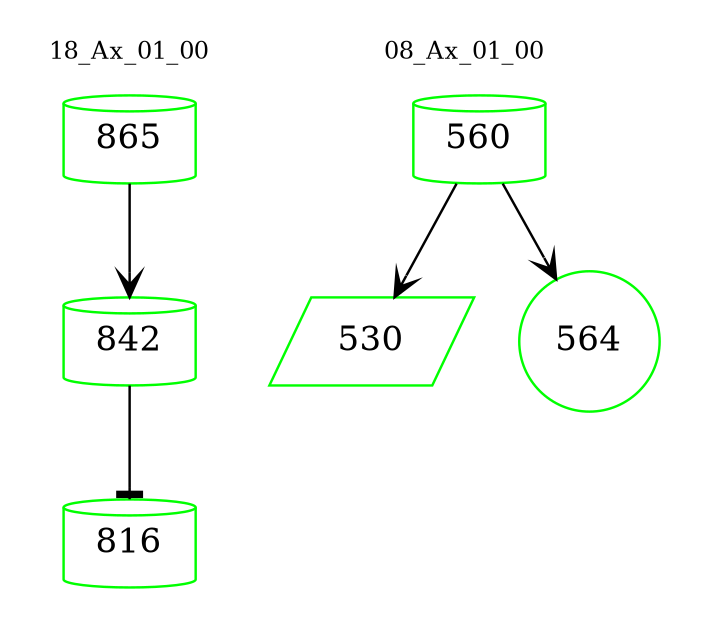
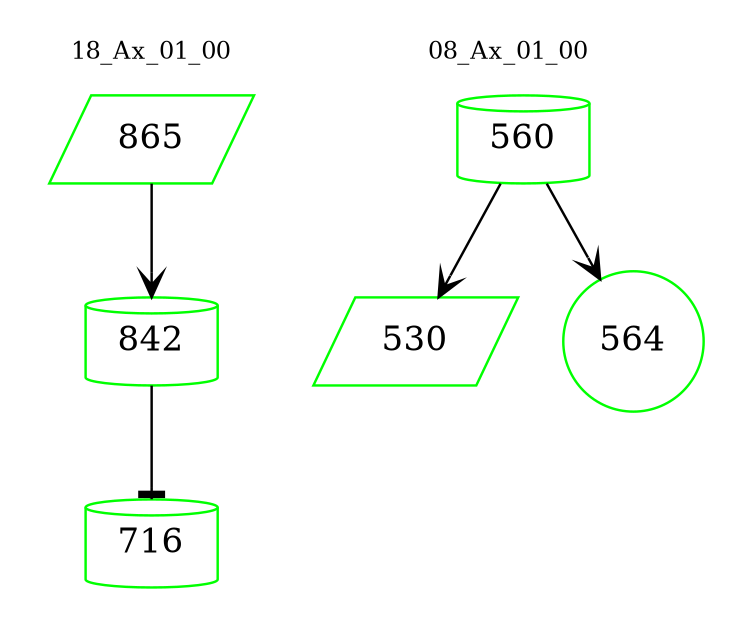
(130, 139) -> (152, 139)
(130, 543) -> (152, 543)
